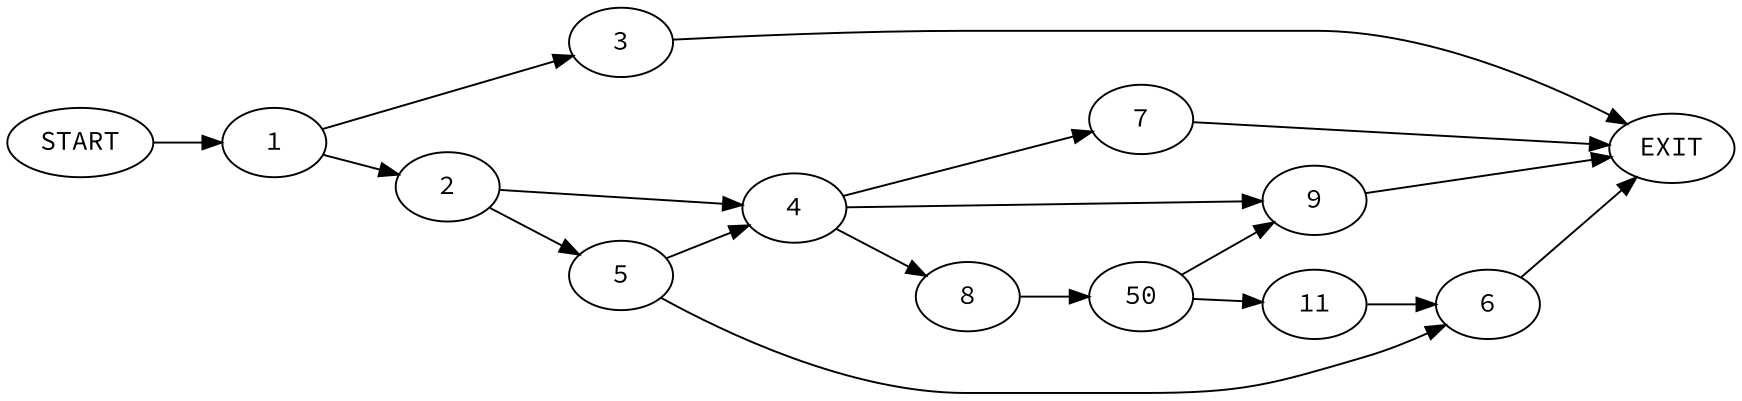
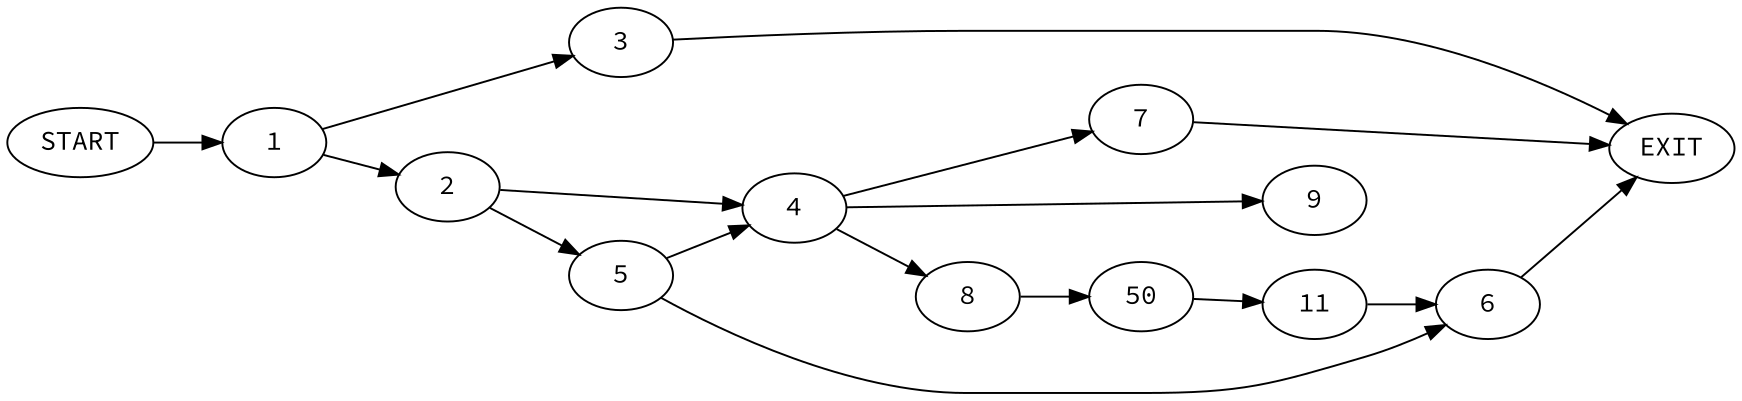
(1479, 176) -> none
(1219, 253) -> none
